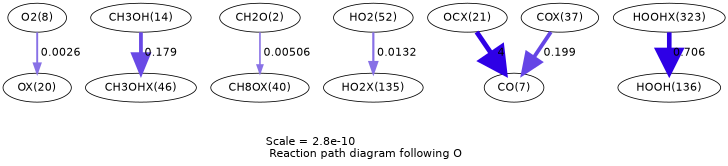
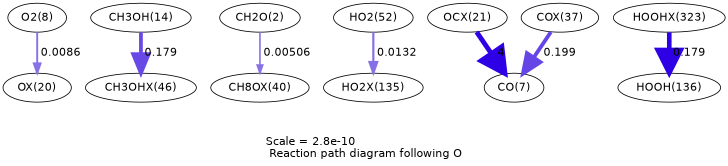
(59, 53) -> (59, 53)
(688, 53) -> (688, 53)
